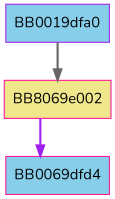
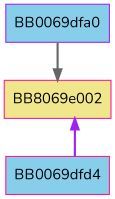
(58, 23) -> (58, 23)
(40, 132) -> (75, 143)
